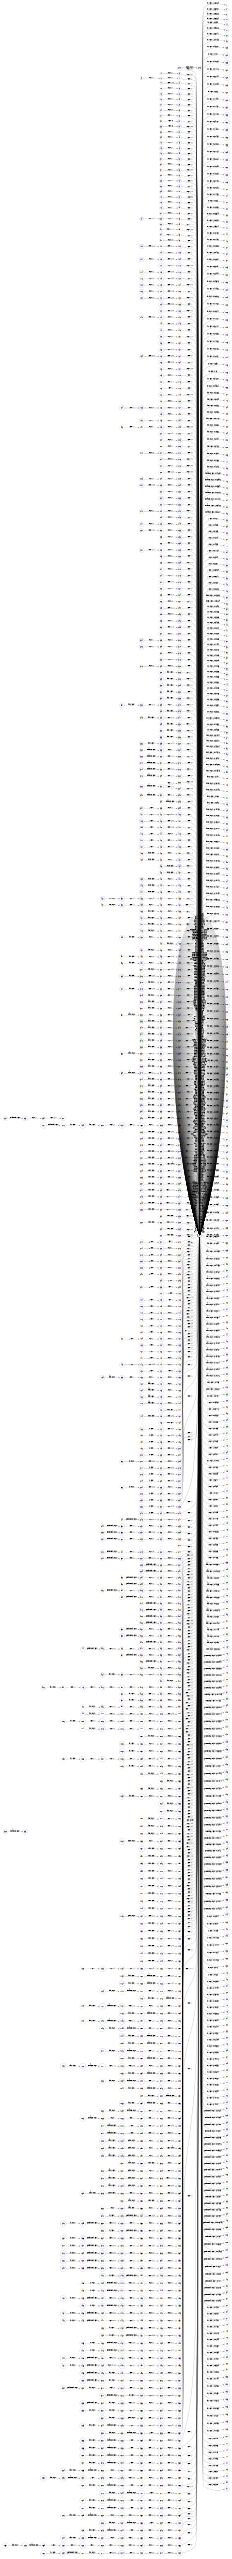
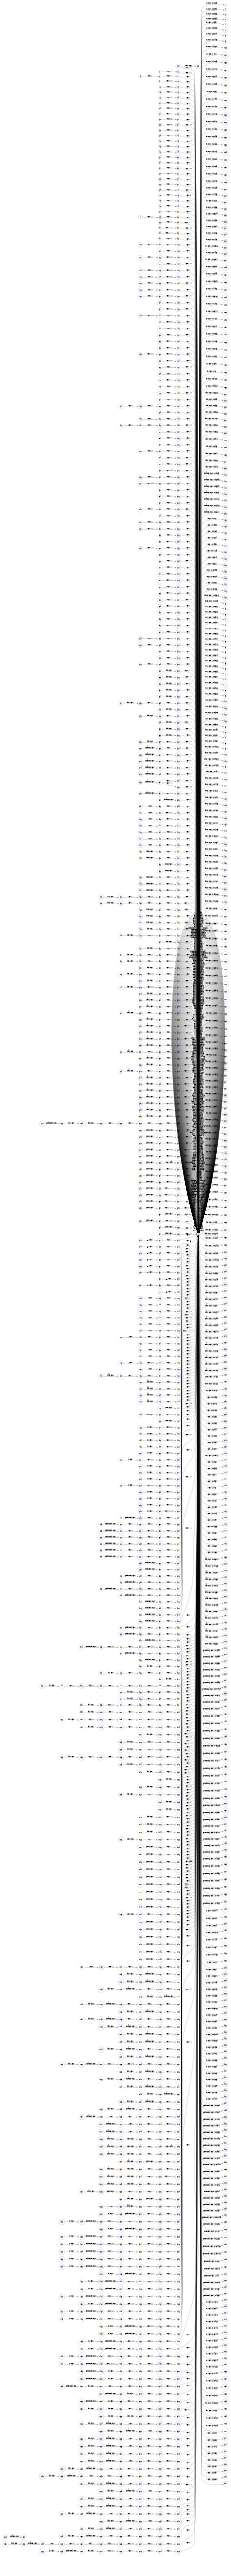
(227, 609) -> none
none -> (169, 1544)
